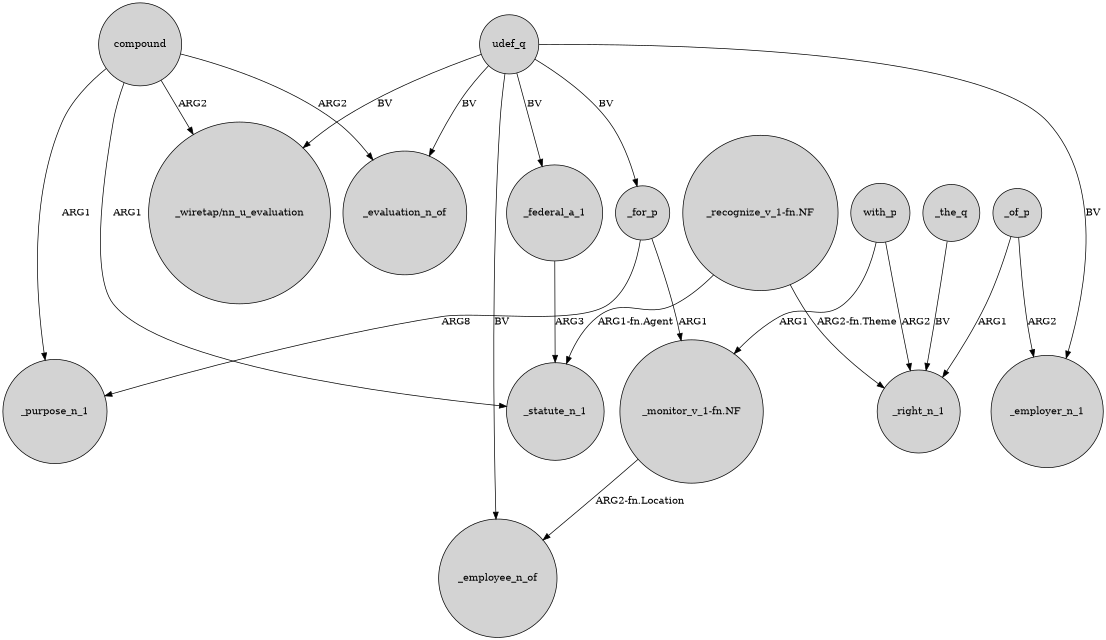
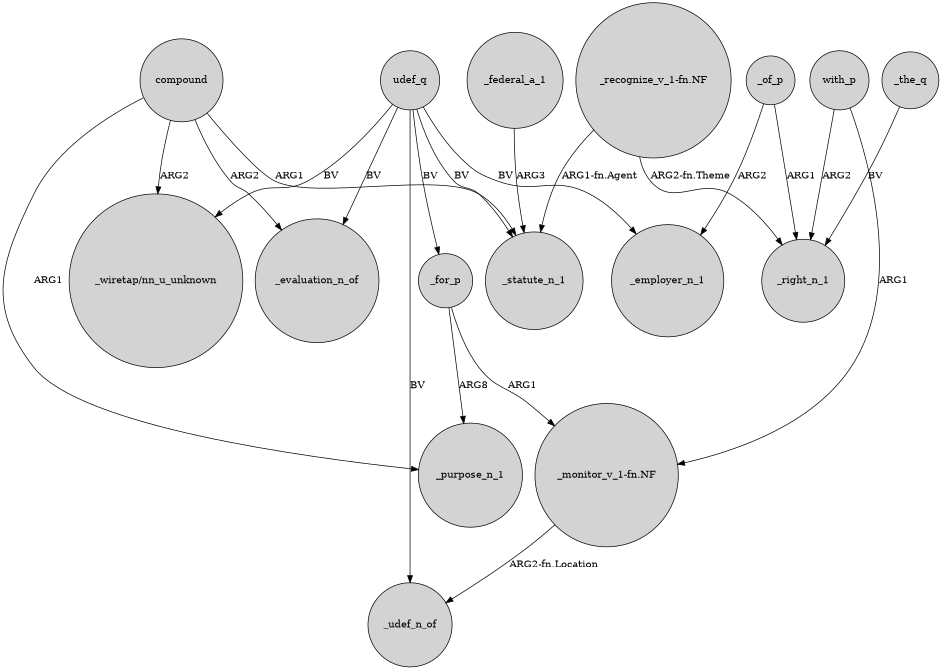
(529, 116) -> (452, 179)
(239, 213) -> (156, 281)
(498, 578) -> (410, 625)
